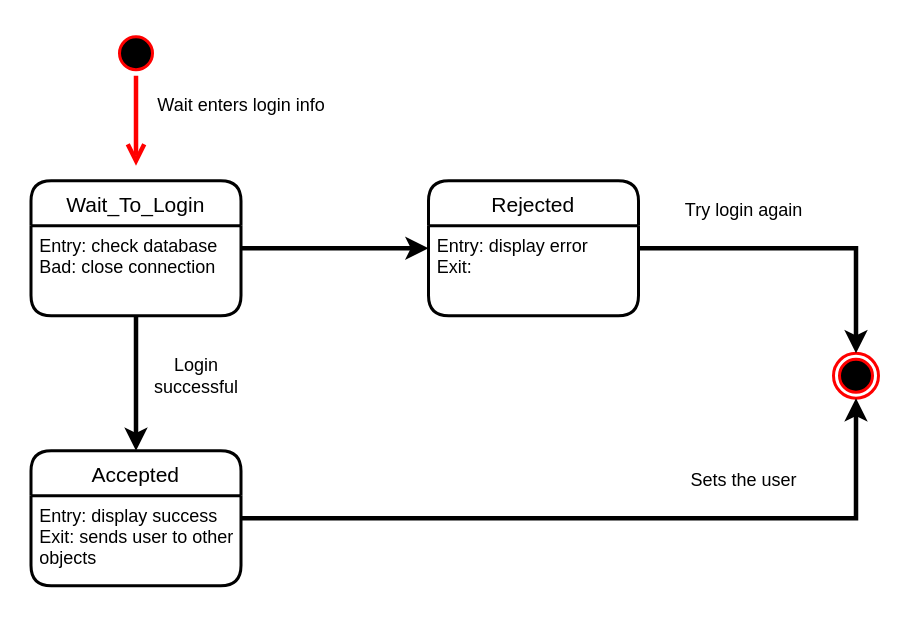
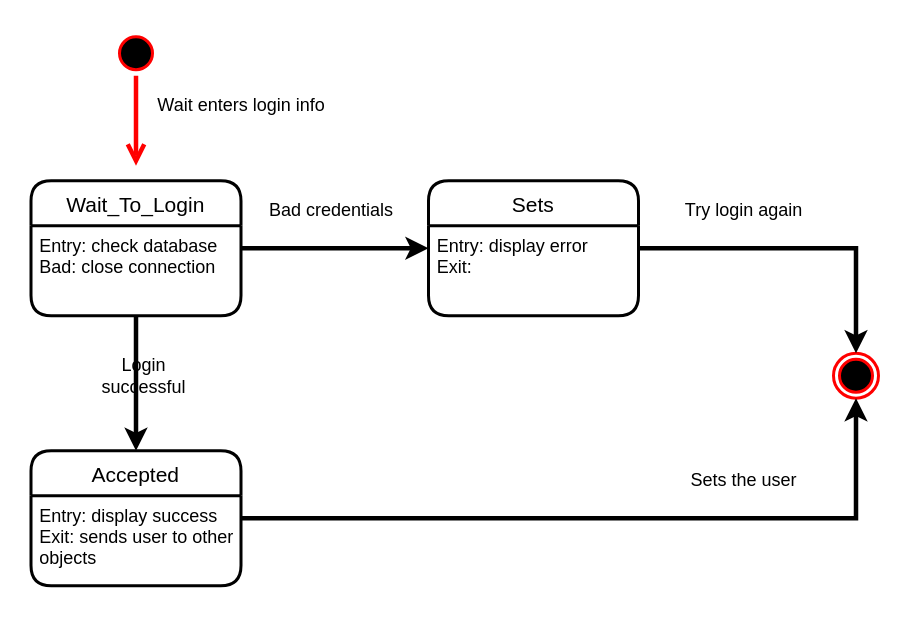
(533, 205) -> (533, 205)
none -> (331, 211)
(196, 376) -> (143, 376)
